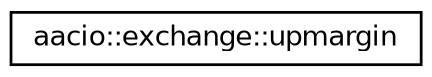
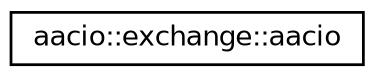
(216, 39) -> (187, 39)
